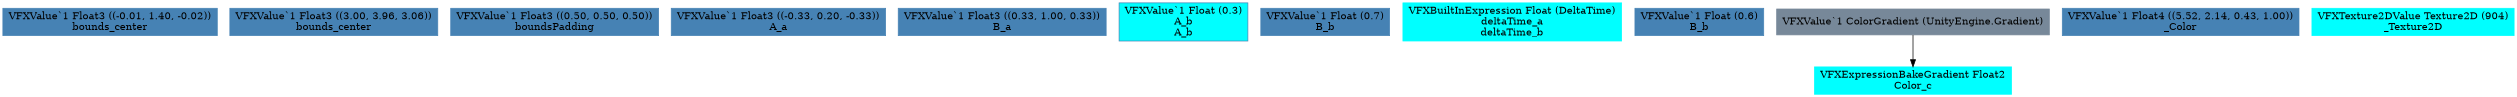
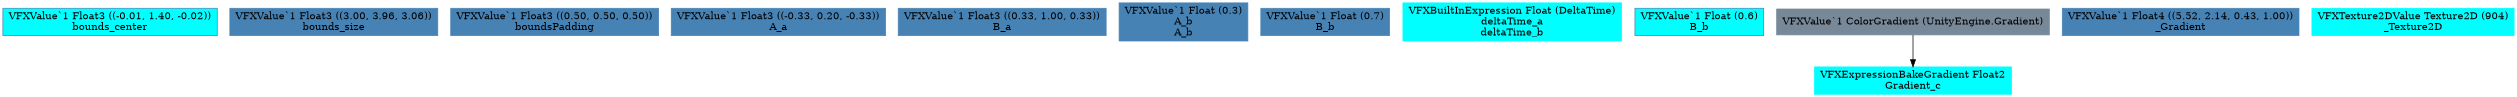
(110, 22) -> (110, 22)
(334, 22) -> (334, 22)
(1183, 22) -> (1183, 22)
(1699, 22) -> (1699, 22)
(2181, 22) -> (2181, 22)
(1913, 81) -> (1913, 81)
